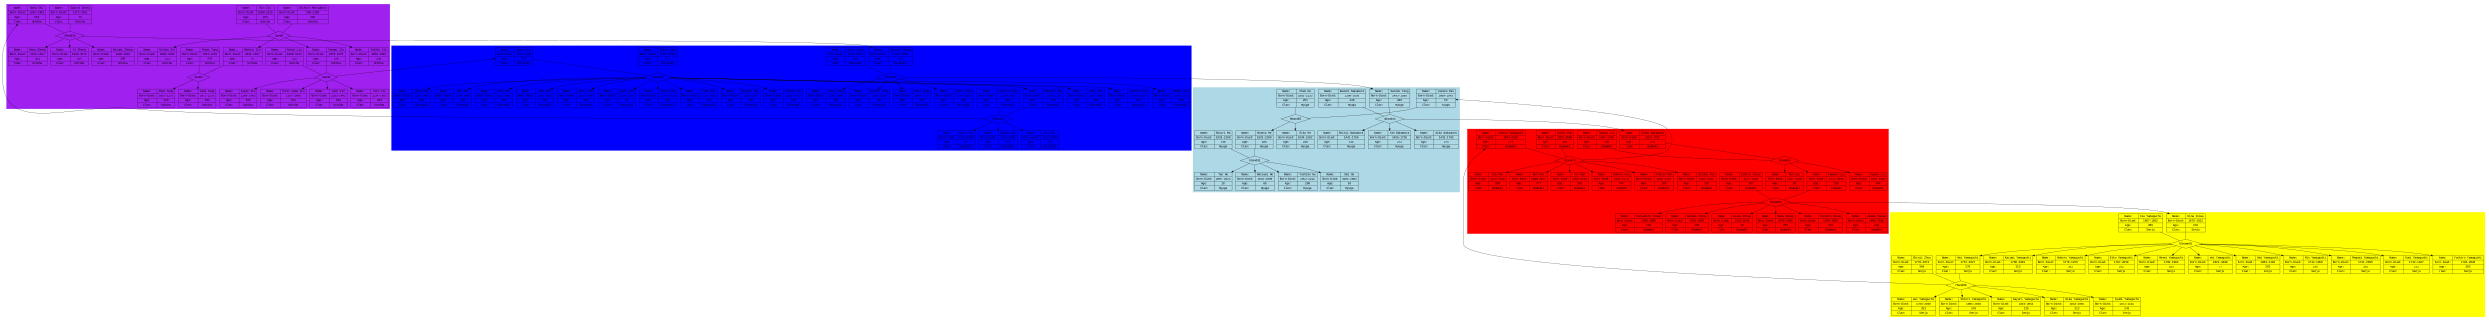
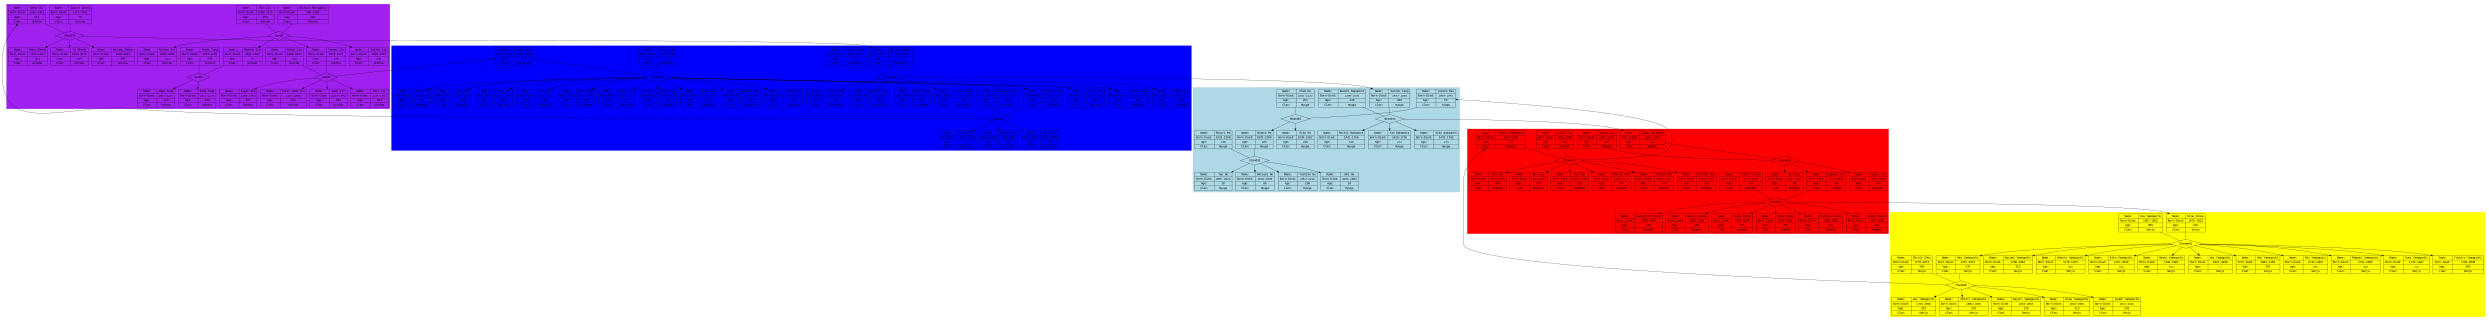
(891, 77) -> (891, 77)
